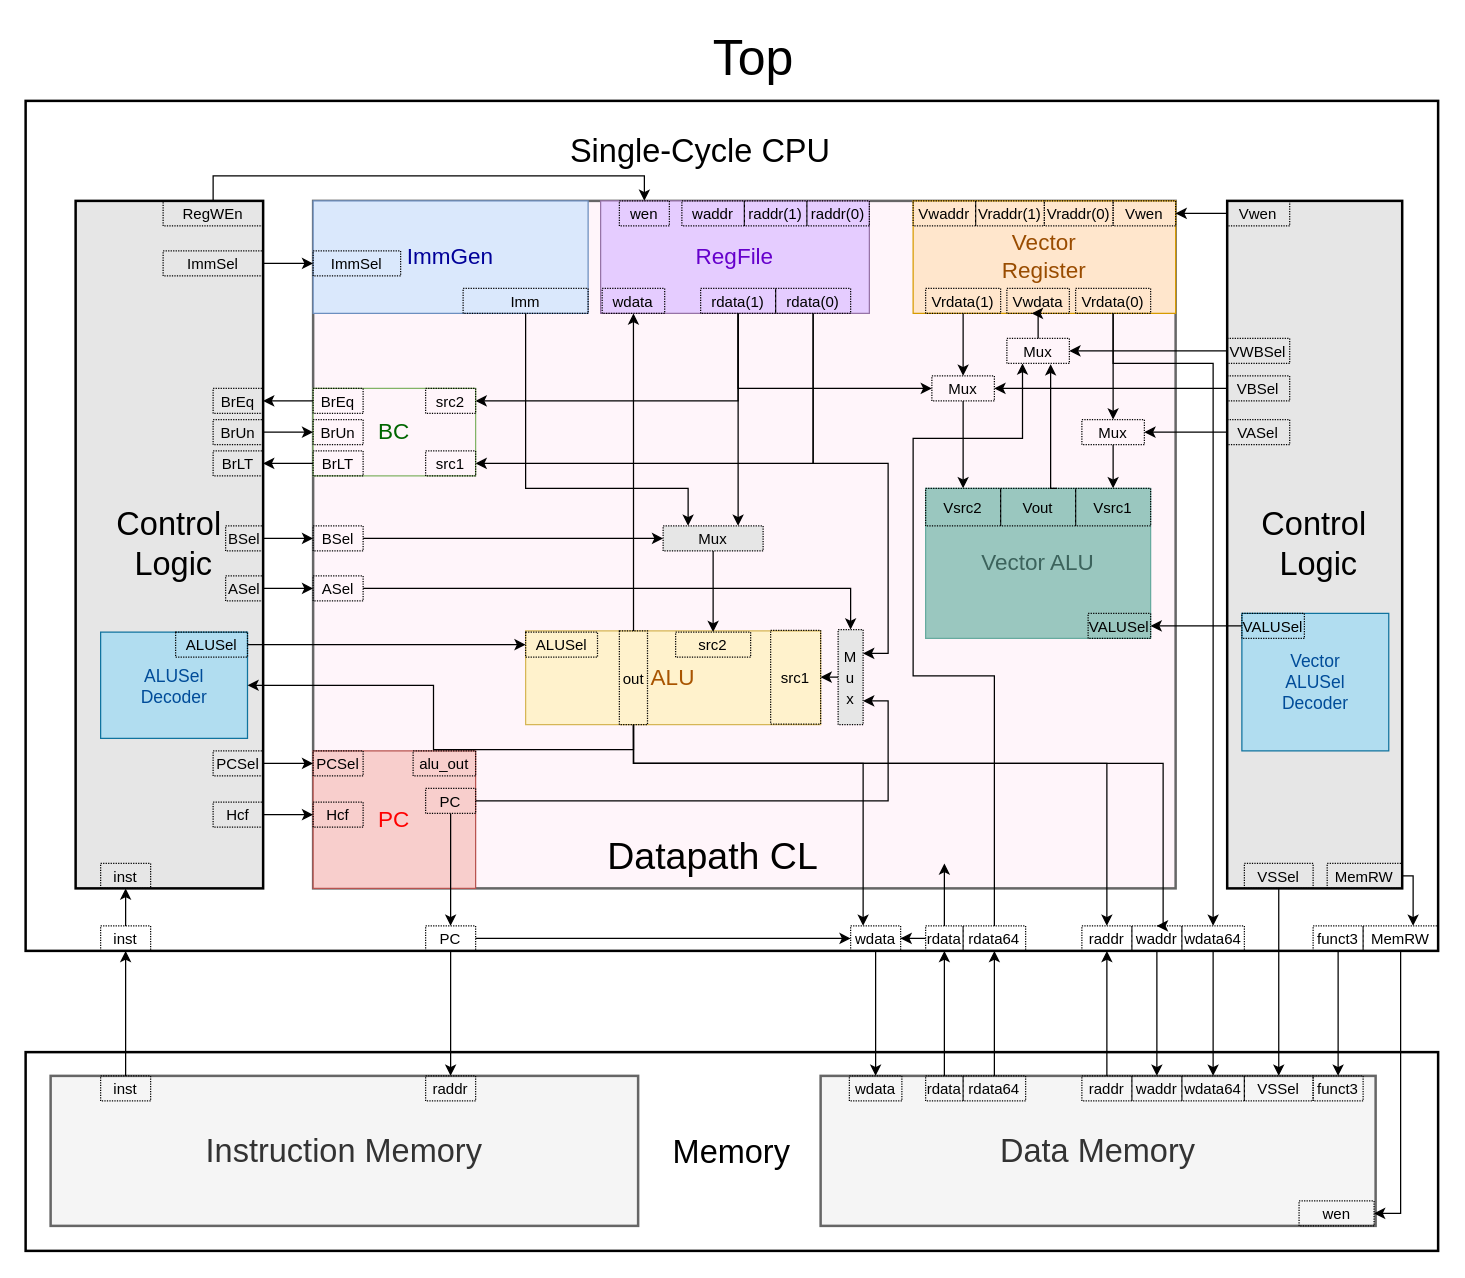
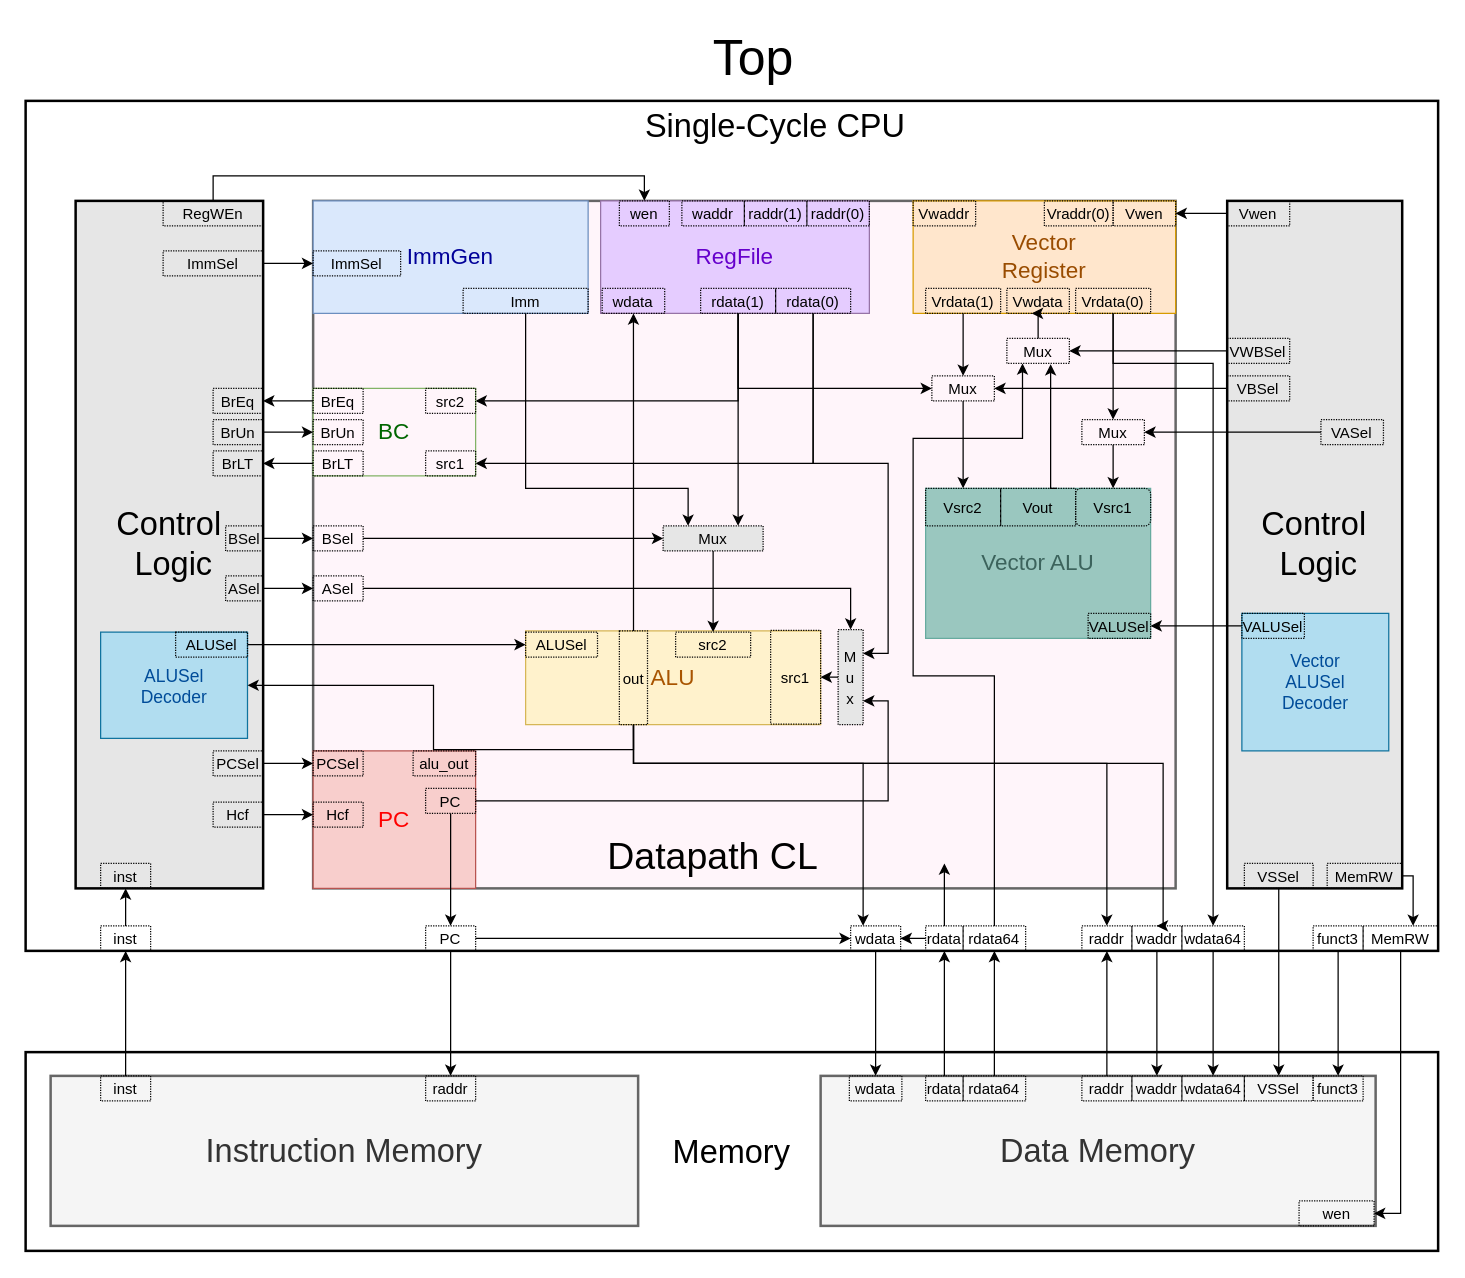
(701, 151) -> (776, 126)
(1010, 213) -> none
(1258, 432) -> (1352, 432)
(1113, 507) -> (1113, 507)
